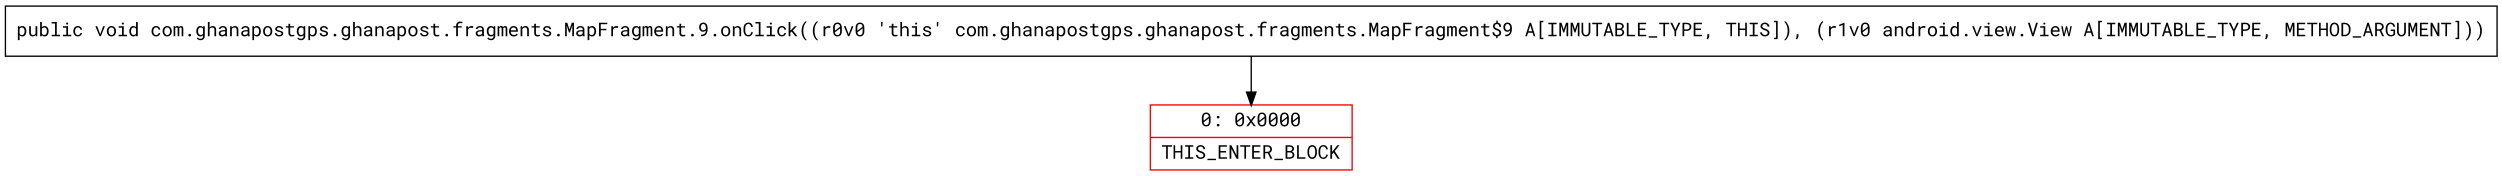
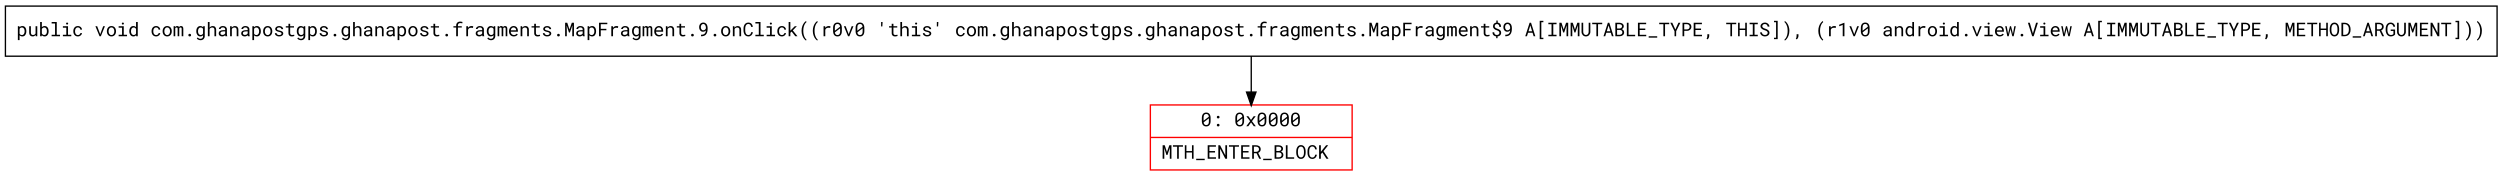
(1251, 153) -> (1245, 153)
